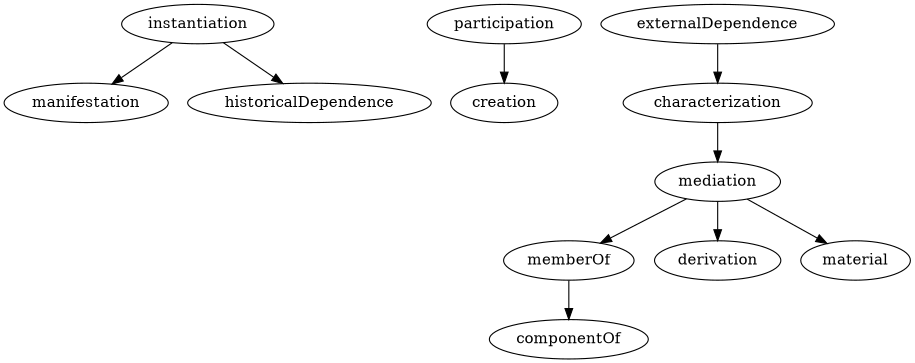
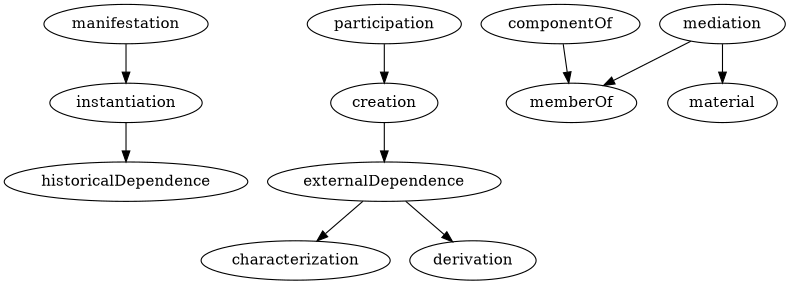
(147, 60) -> (126, 58)
none -> (384, 137)
(718, 137) -> none
(718, 216) -> (425, 218)
(569, 295) -> (565, 58)
